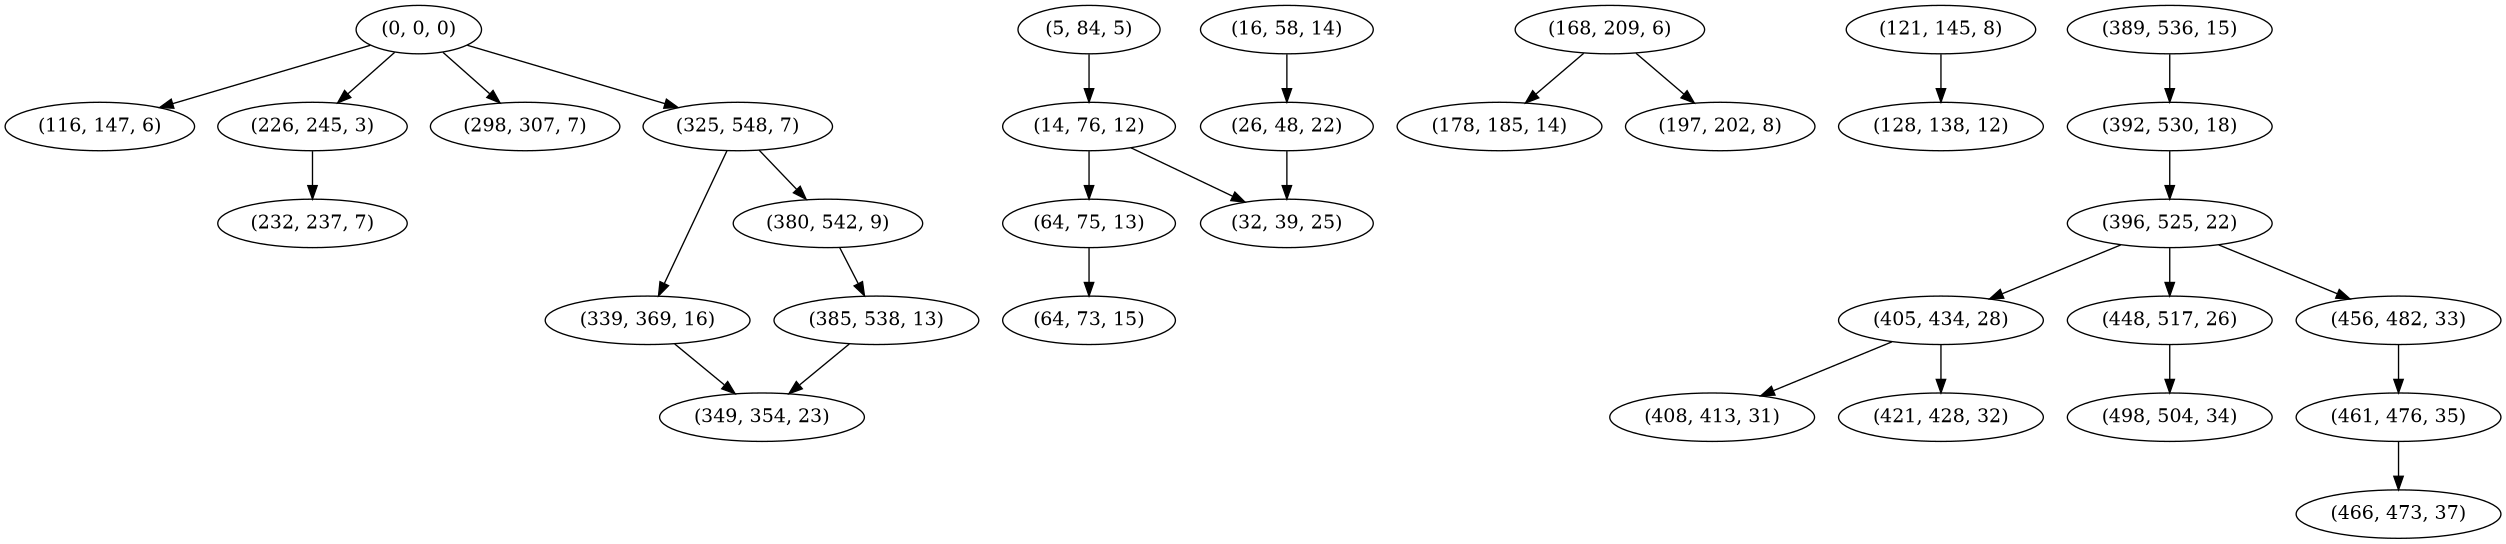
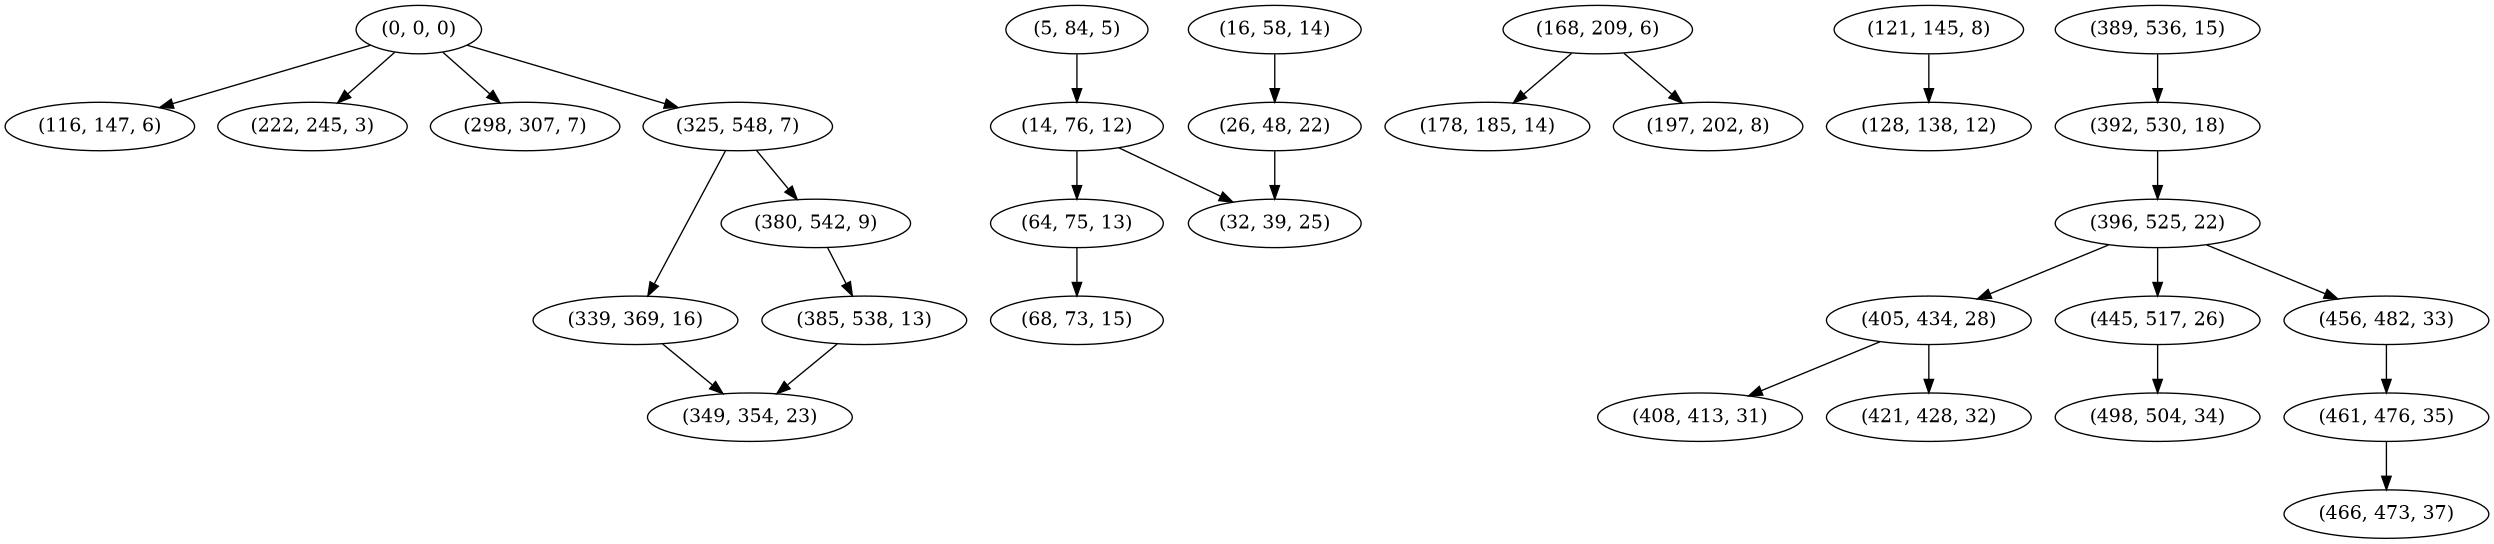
(312, 127) -> (312, 127)
(312, 223) -> none
(1089, 320) -> (1077, 320)
(2170, 320) -> (2158, 320)
